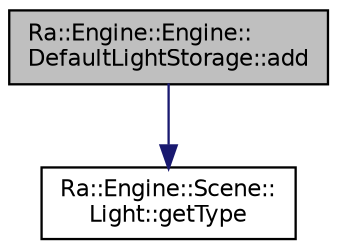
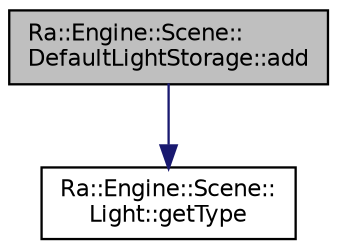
(169, 47) -> (169, 47)
